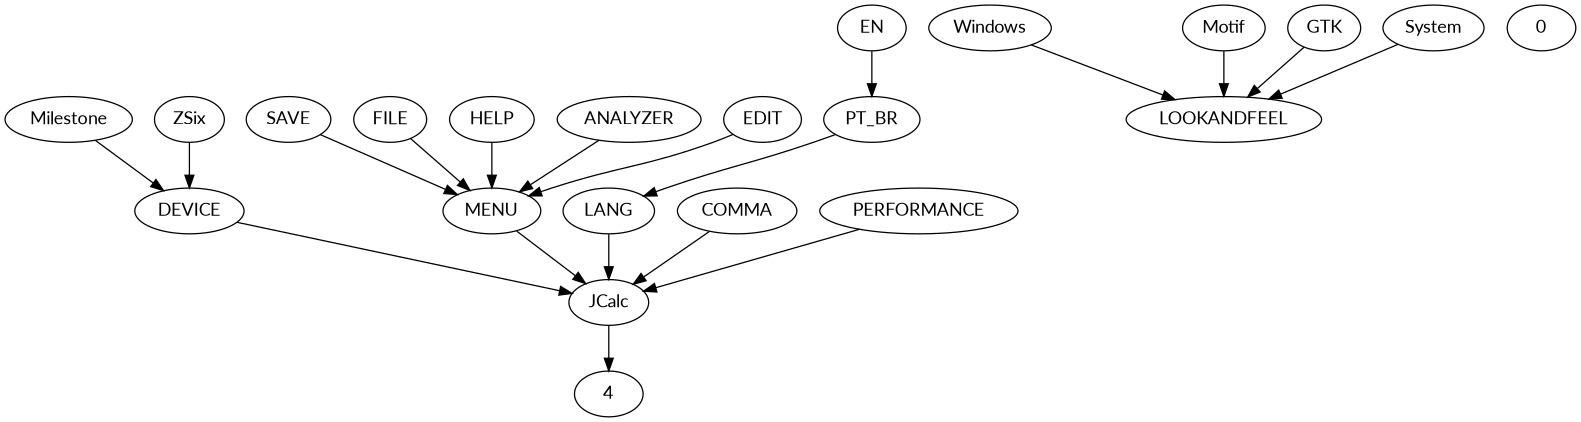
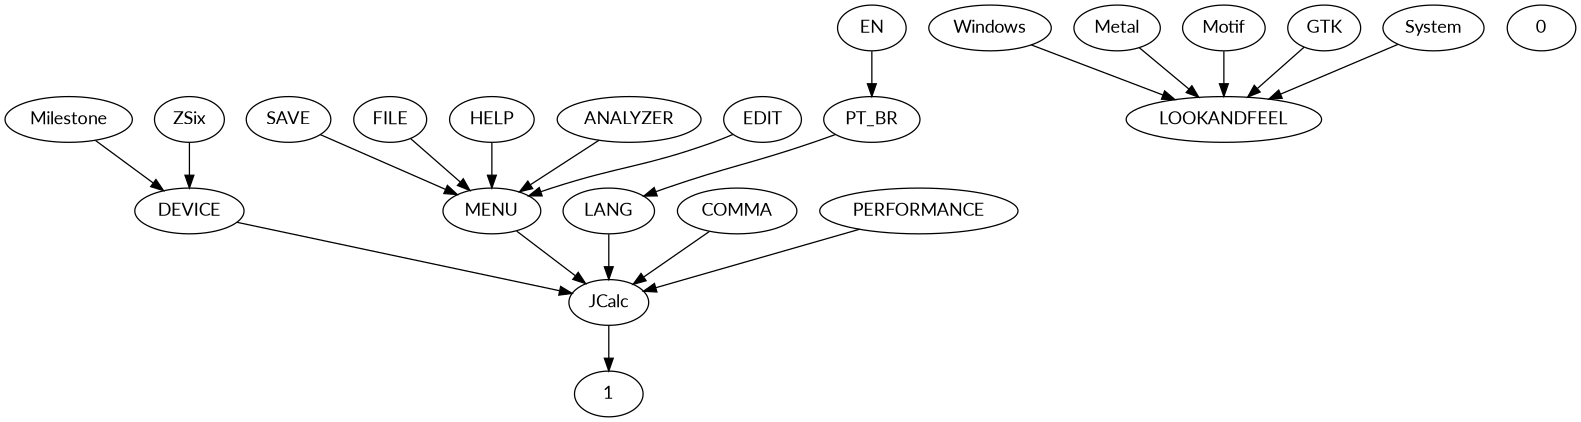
none -> (1117, 28)
(609, 394) -> (609, 394)
